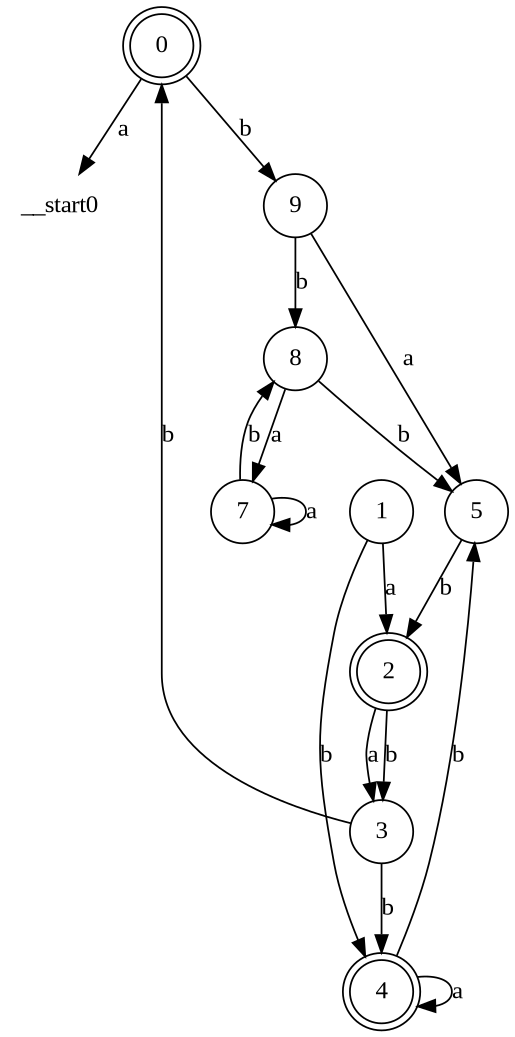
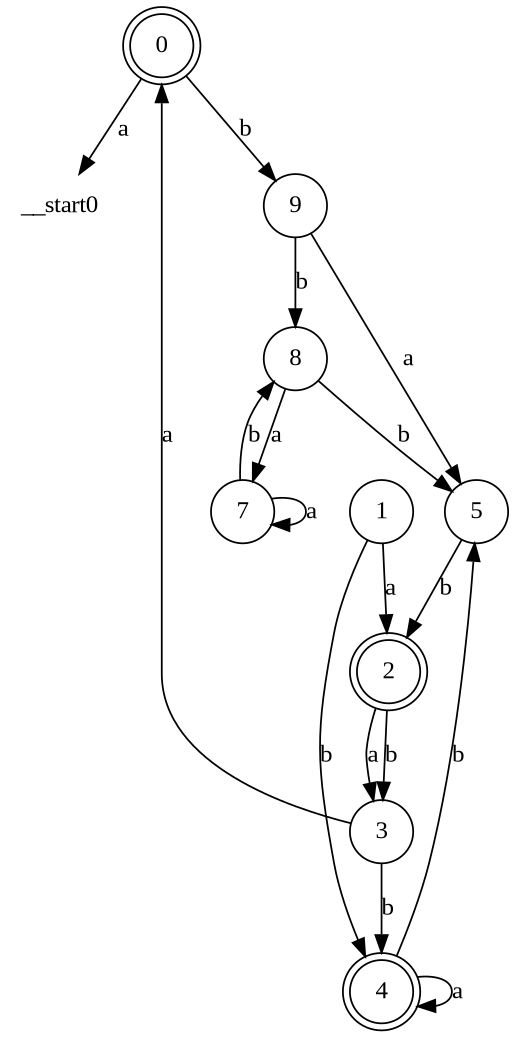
(168, 435) -> (168, 435)
